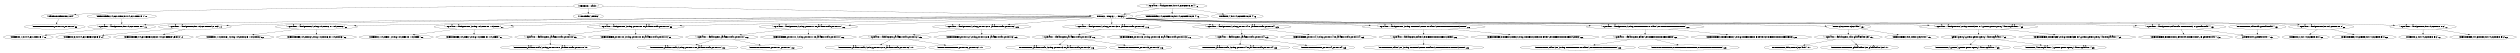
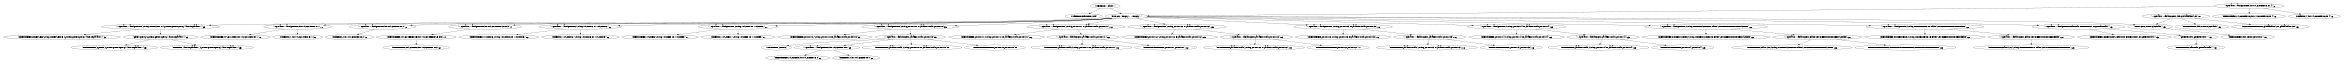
(588, 10) -> (837, 42)
(58, 21) -> (952, 42)
(122, 21) -> (267, 32)
(1712, 22) -> (869, 42)
(1848, 31) -> (2164, 21)
(2257, 31) -> (2196, 42)
(2452, 32) -> (416, 42)
(45, 37) -> (315, 37)
(83, 37) -> none
(1666, 42) -> (1860, 42)
(981, 47) -> (1359, 47)
